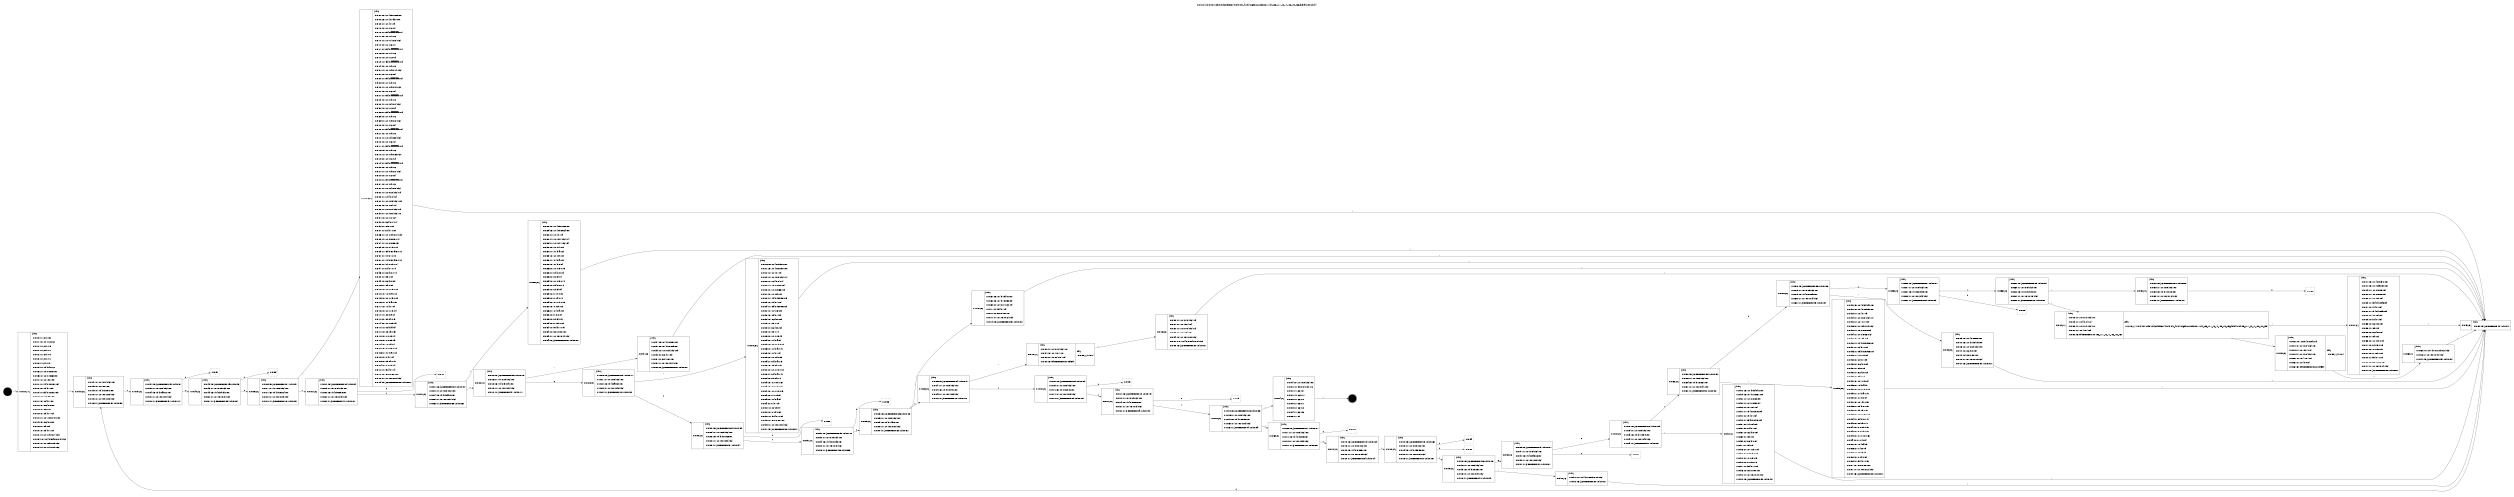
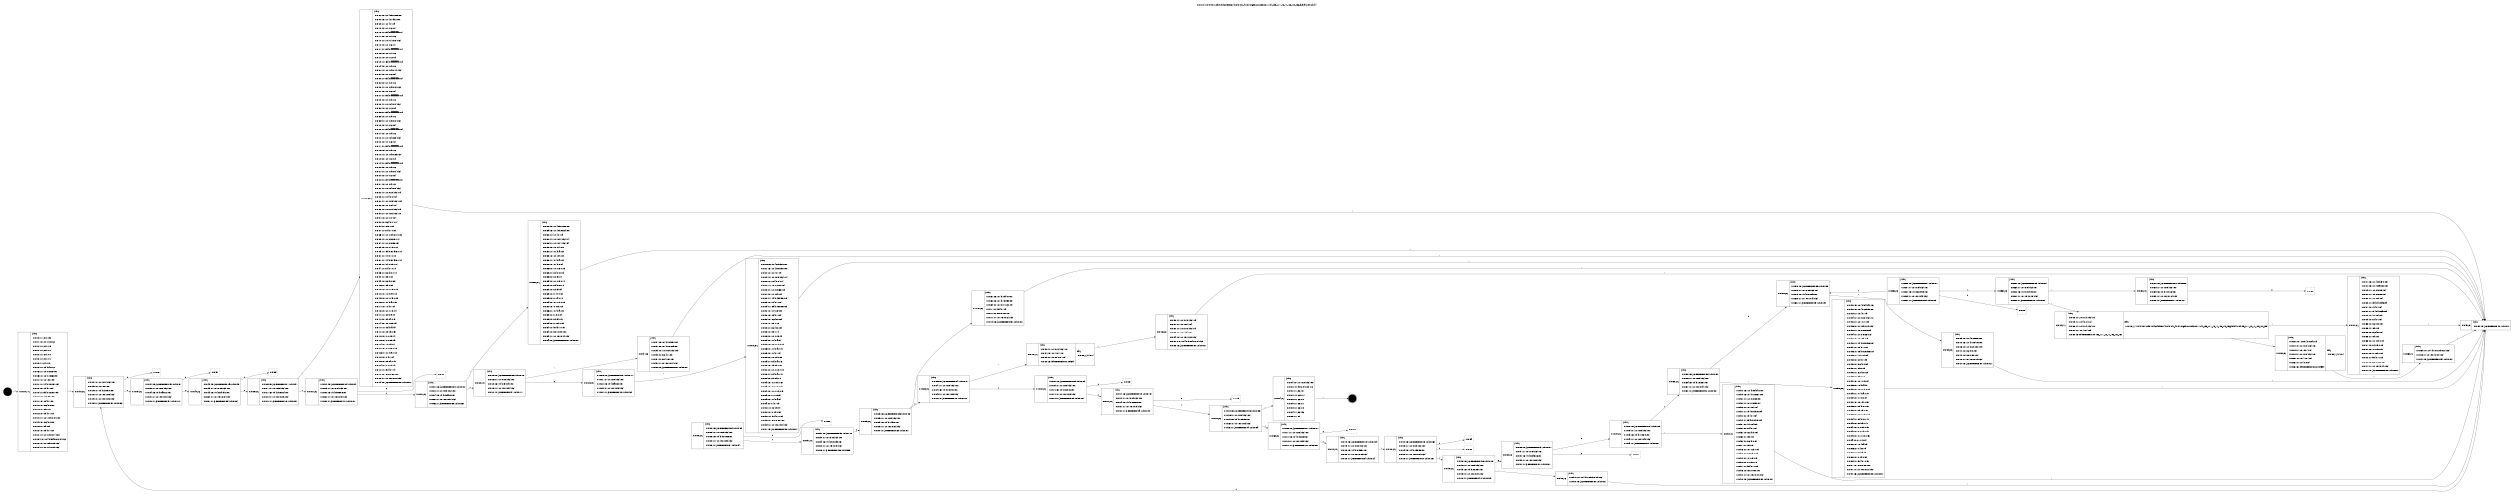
(1858, 288) -> (1859, 292)
none -> (156, 372)
(886, 402) -> none
(663, 409) -> none
